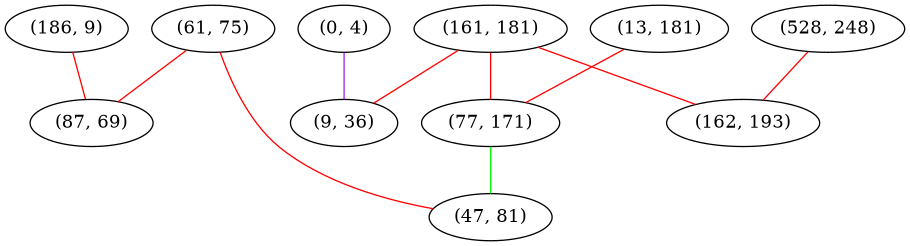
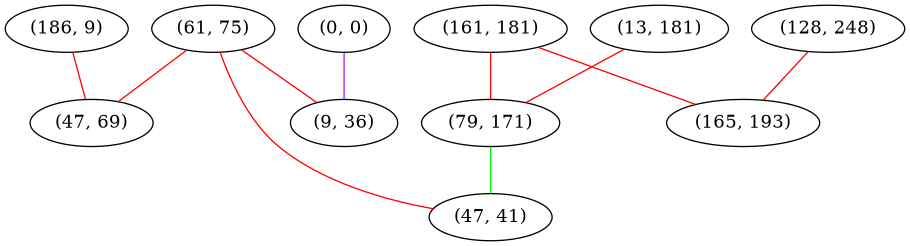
(344, 29) -> (344, 29)
(828, 29) -> (828, 29)
(416, 77) -> (279, 76)
(92, 123) -> (92, 123)
(491, 123) -> (491, 123)
(743, 123) -> (743, 123)
(491, 217) -> (491, 217)
